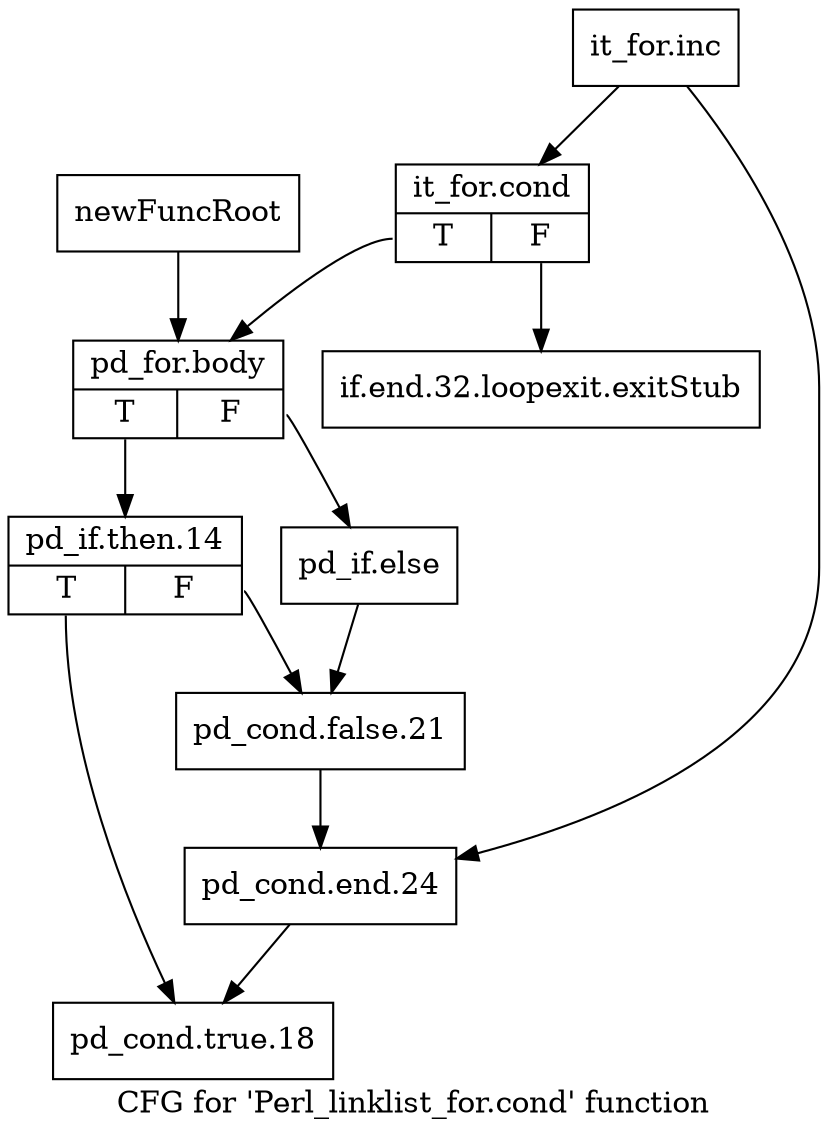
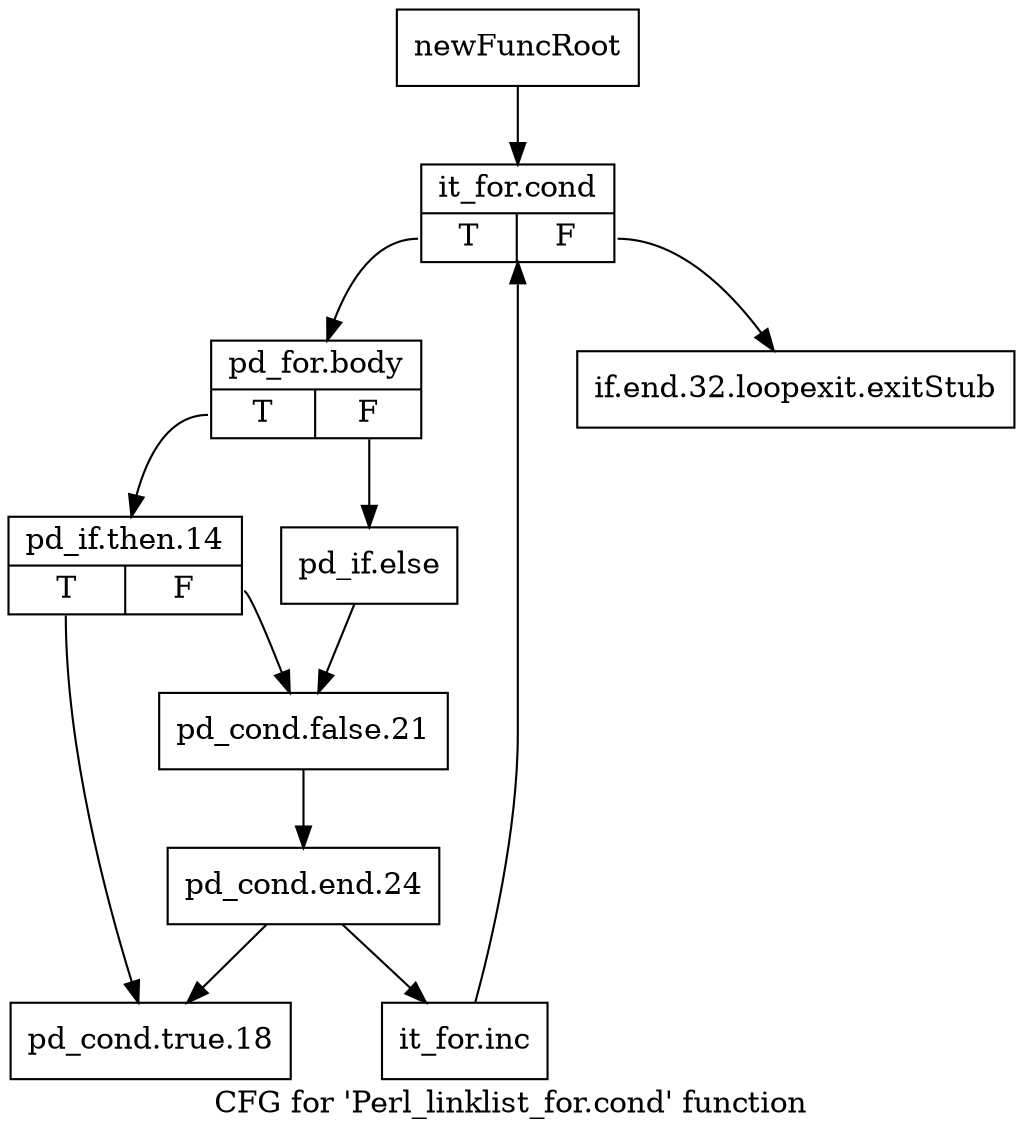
(178, 286) -> (518, 115)
(819, 549) -> (377, 956)
